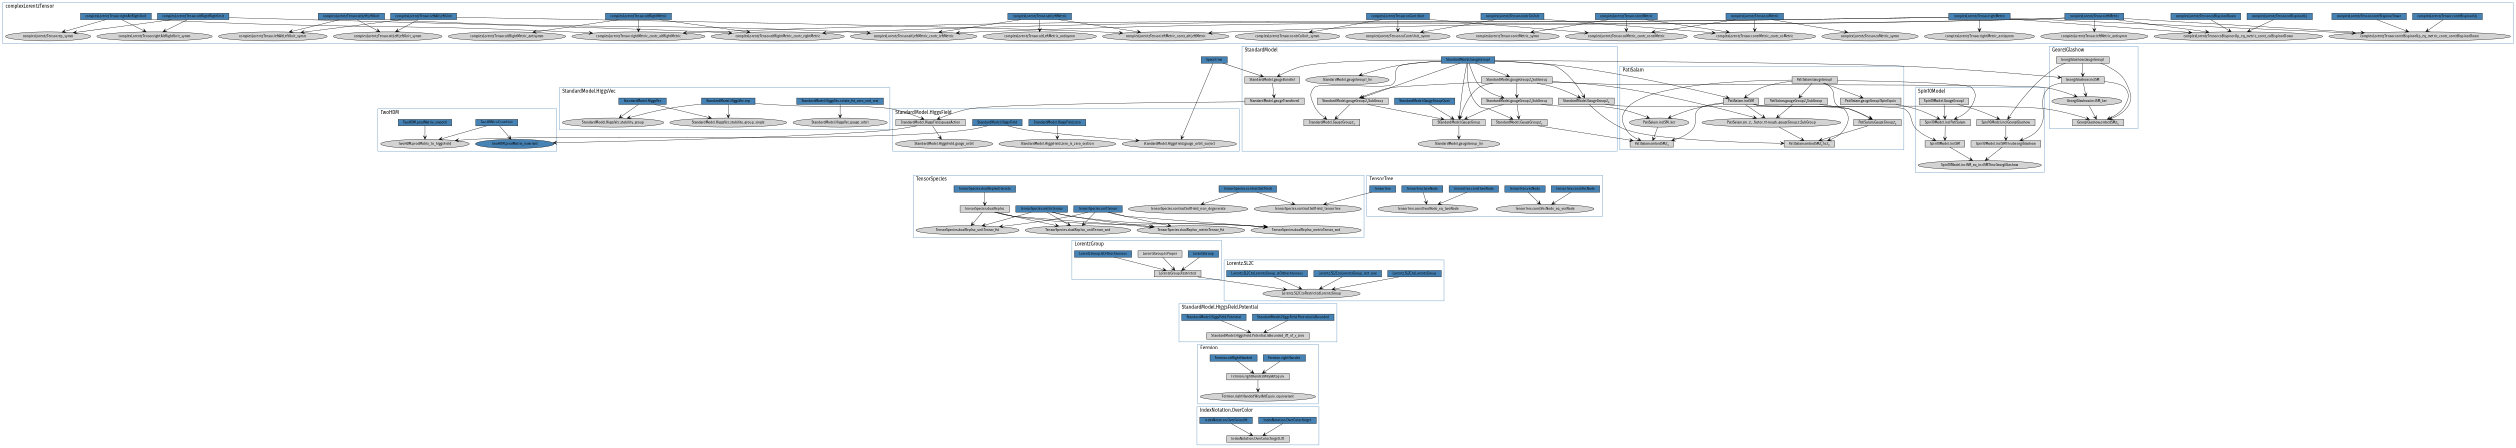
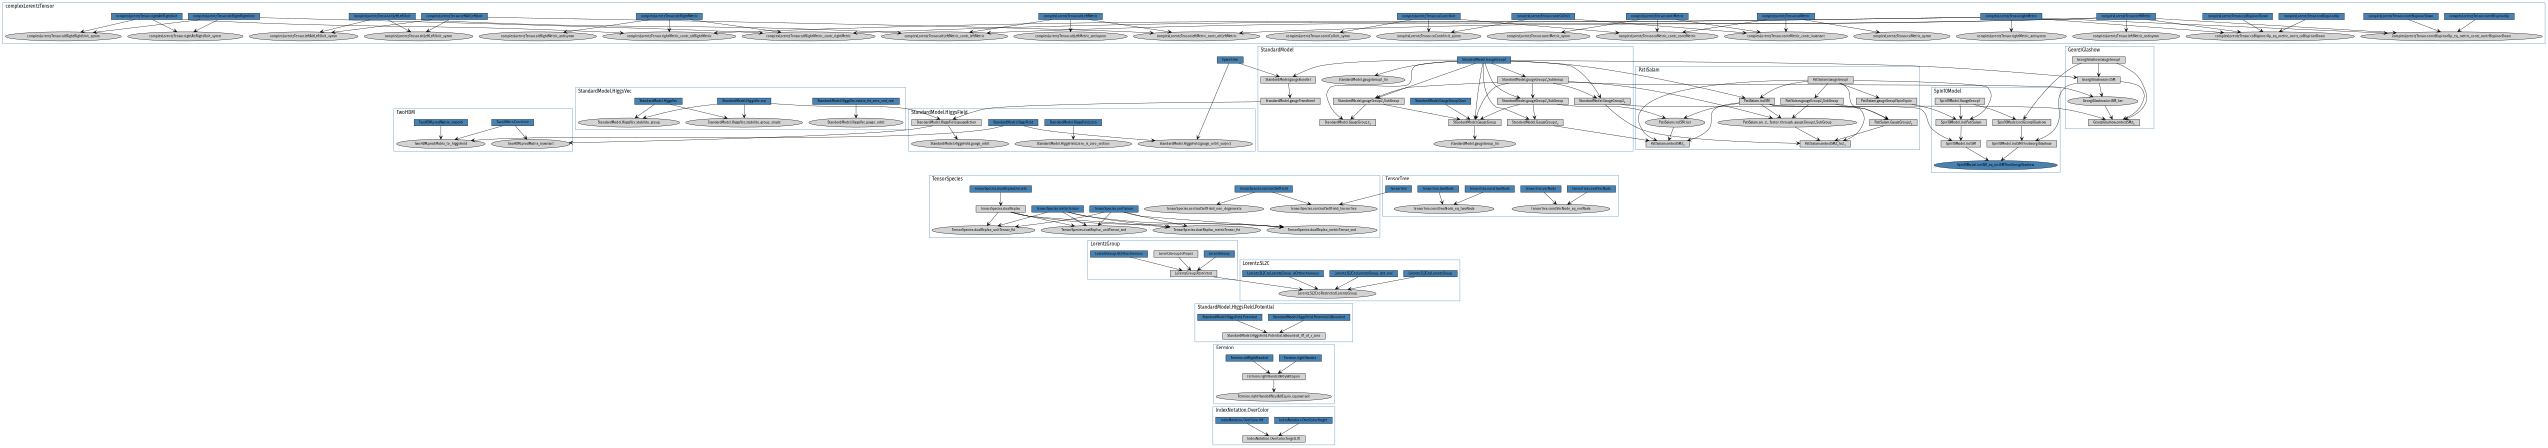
(48, 36) -> (63, 36)
(1755, 36) -> (1786, 36)
(515, 144) -> (531, 144)
(1980, 165) -> (1996, 165)
